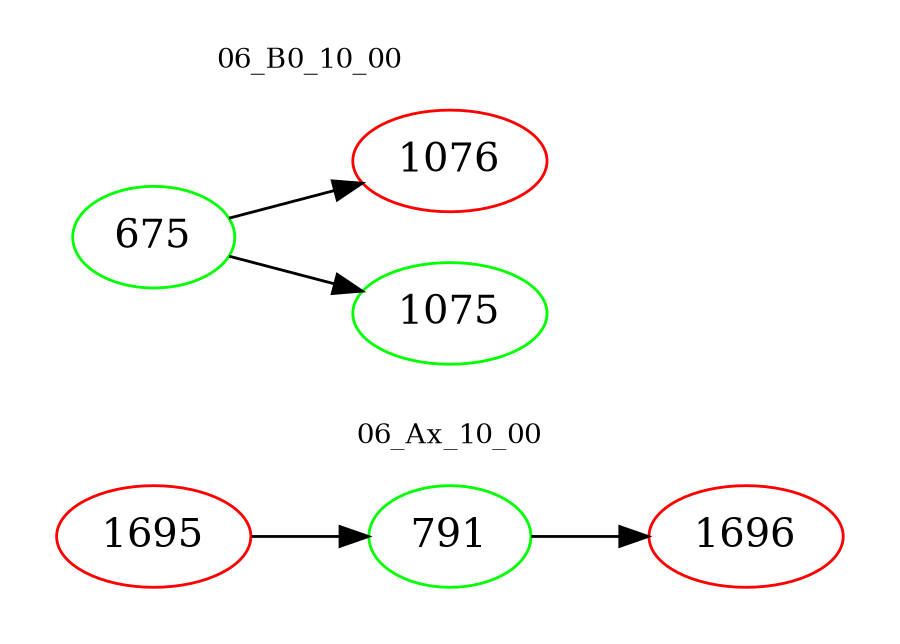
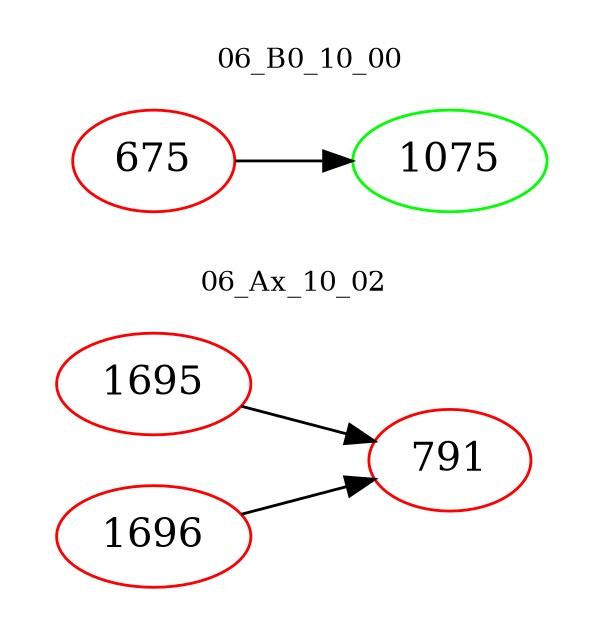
(450, 161) -> none
(154, 237) -> (154, 161)
(450, 436) -> (294, 284)
(450, 536) -> (450, 460)
(575, 536) -> (294, 500)
